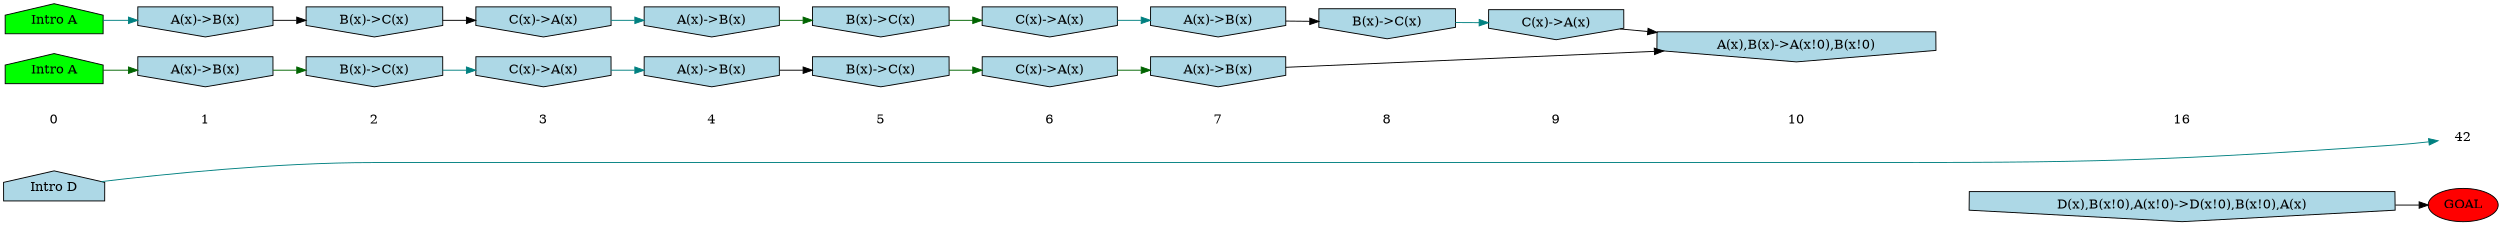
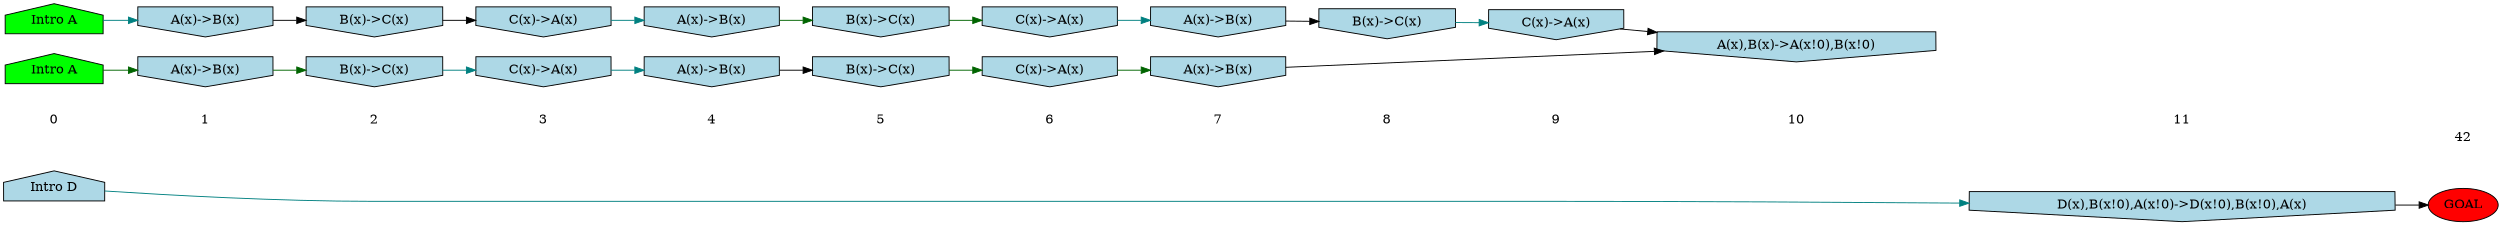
(2182, 120) -> (2182, 120)
(1265, 163) -> (1032, 201)
